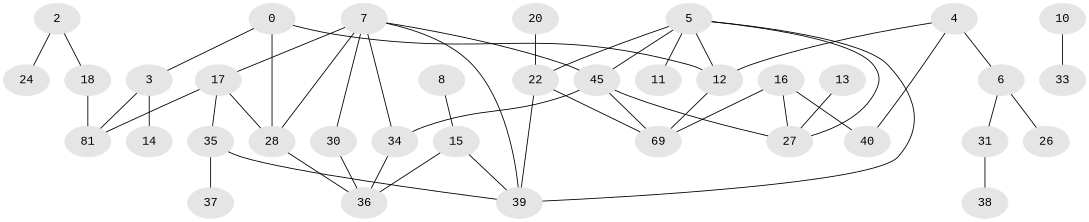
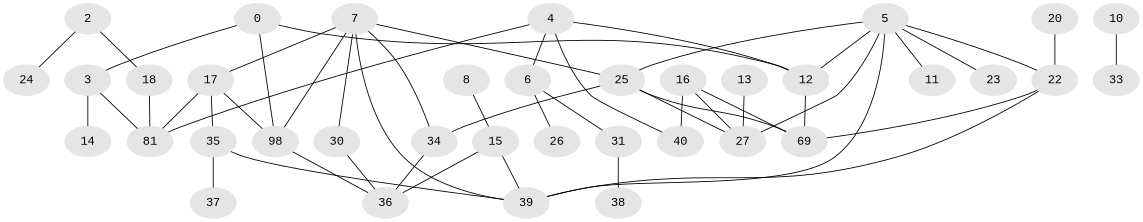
none -> (356, 71)
(597, 80) -> (622, 80)
none -> (993, 80)
(272, 142) -> (275, 142)
